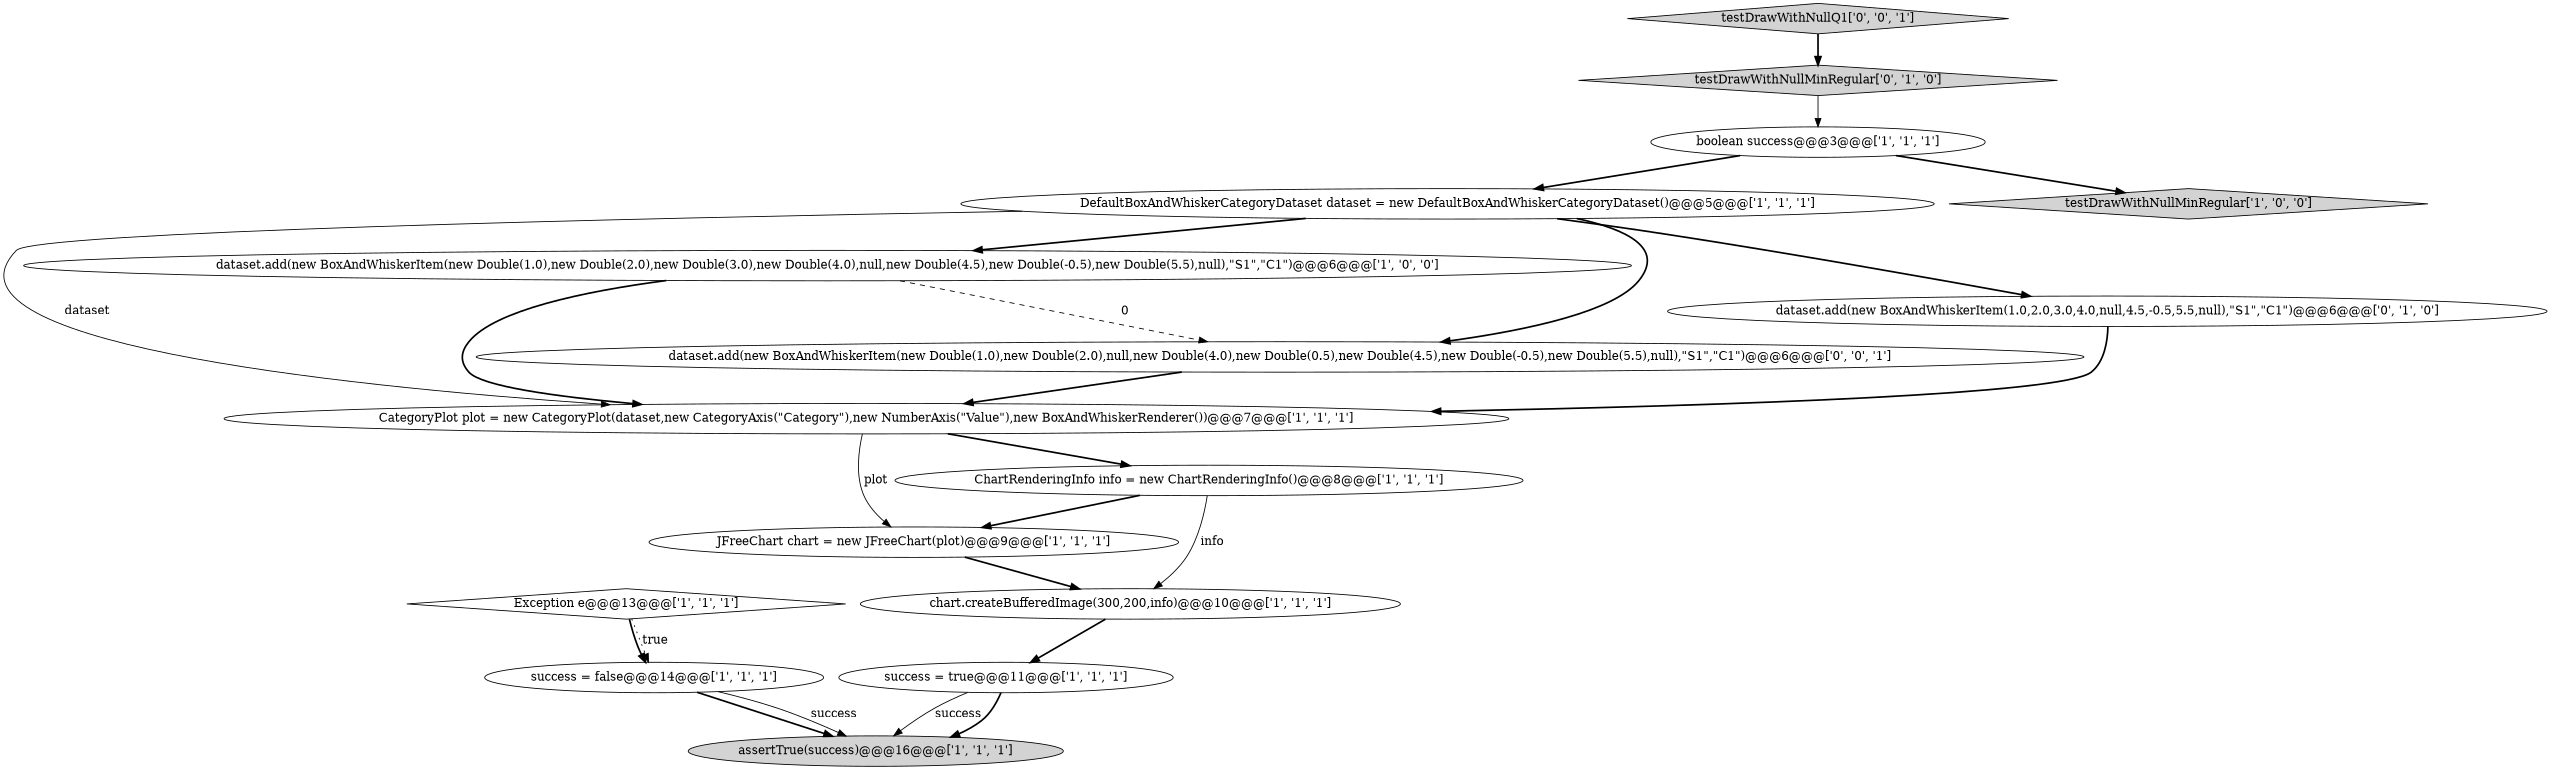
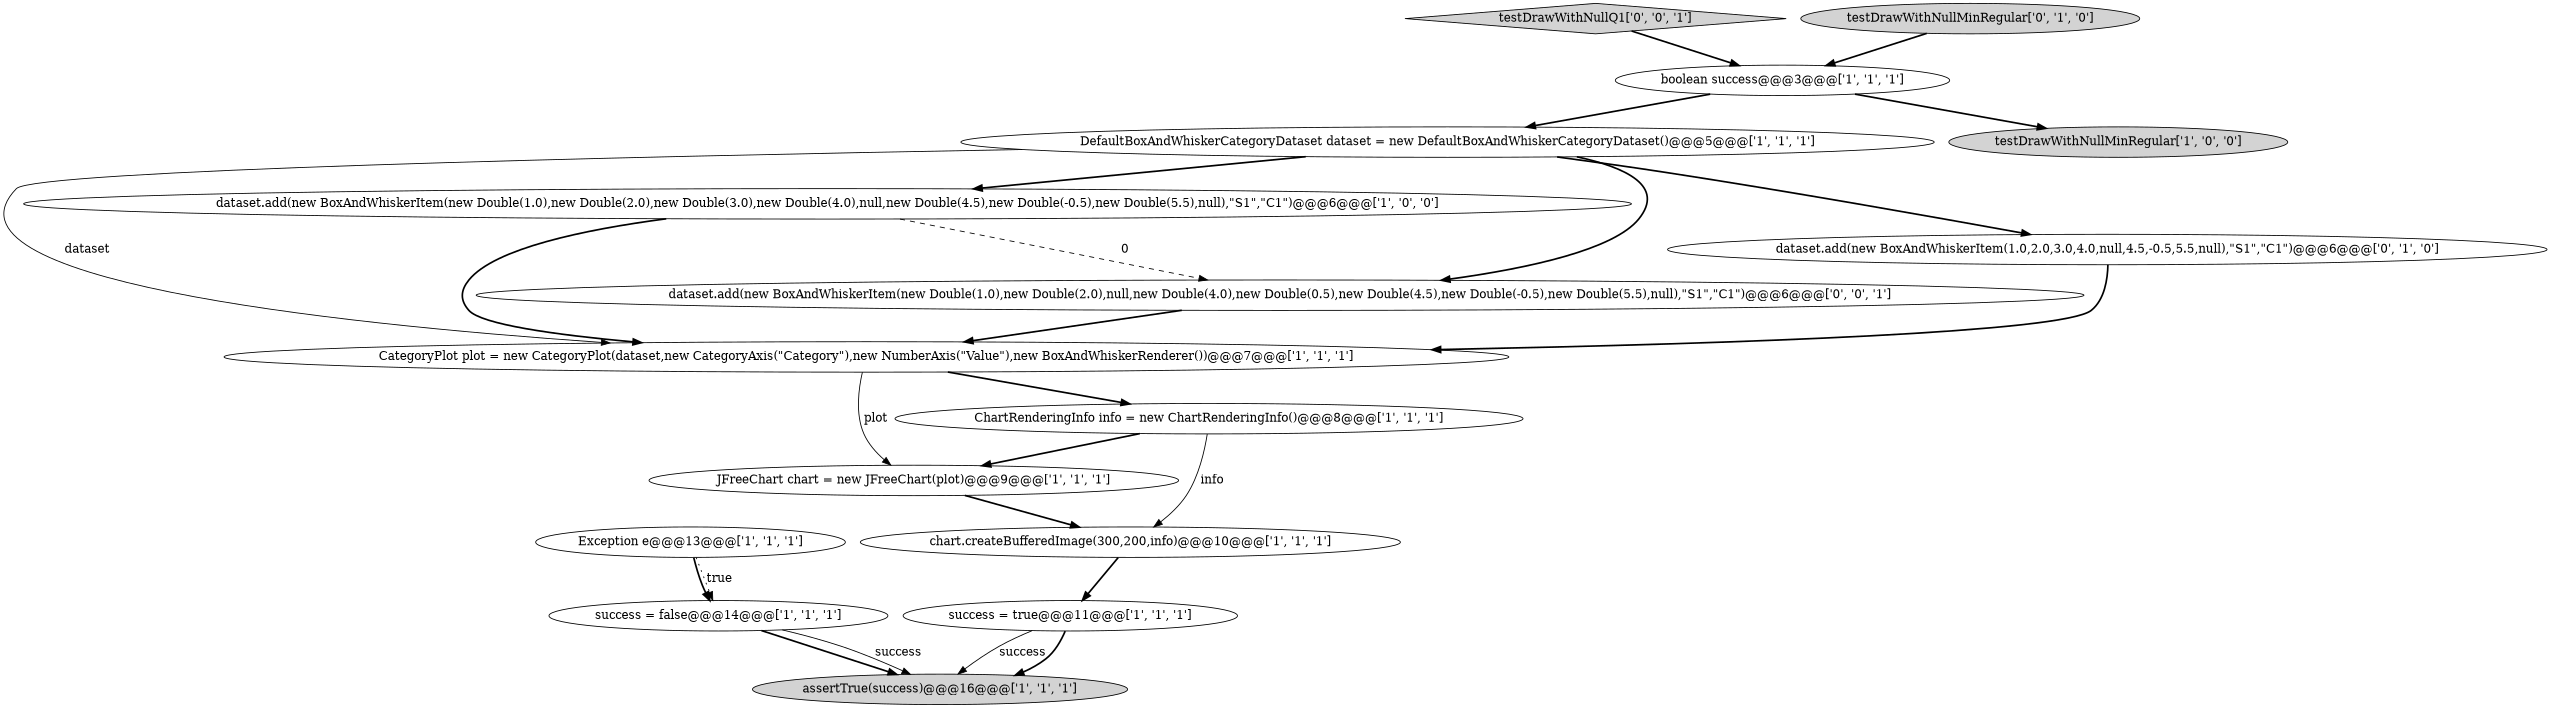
(1818, 45) -> (1681, 47)
(1818, 80) -> (1970, 19)
(1818, 107) -> (1881, 48)
(2189, 204) -> (2118, 142)
(626, 604) -> (691, 542)
